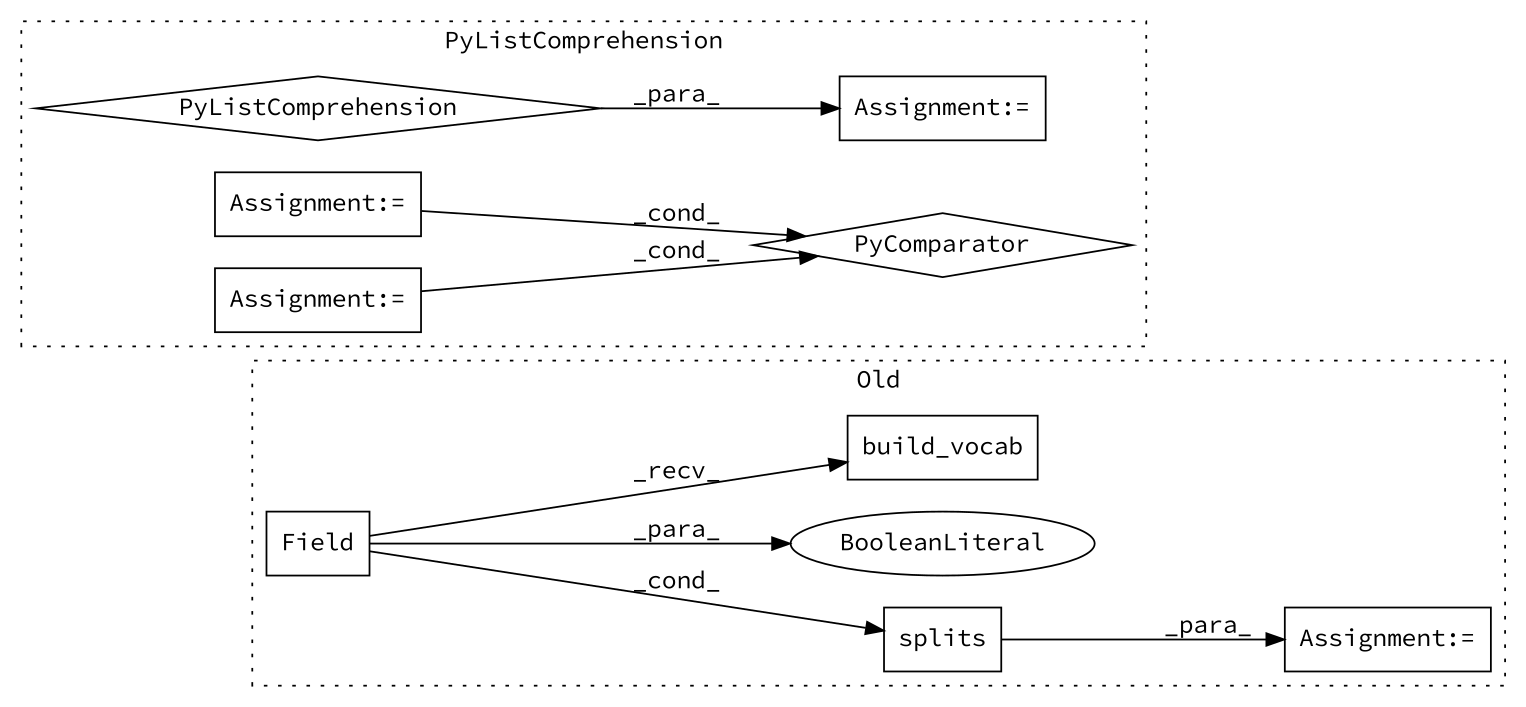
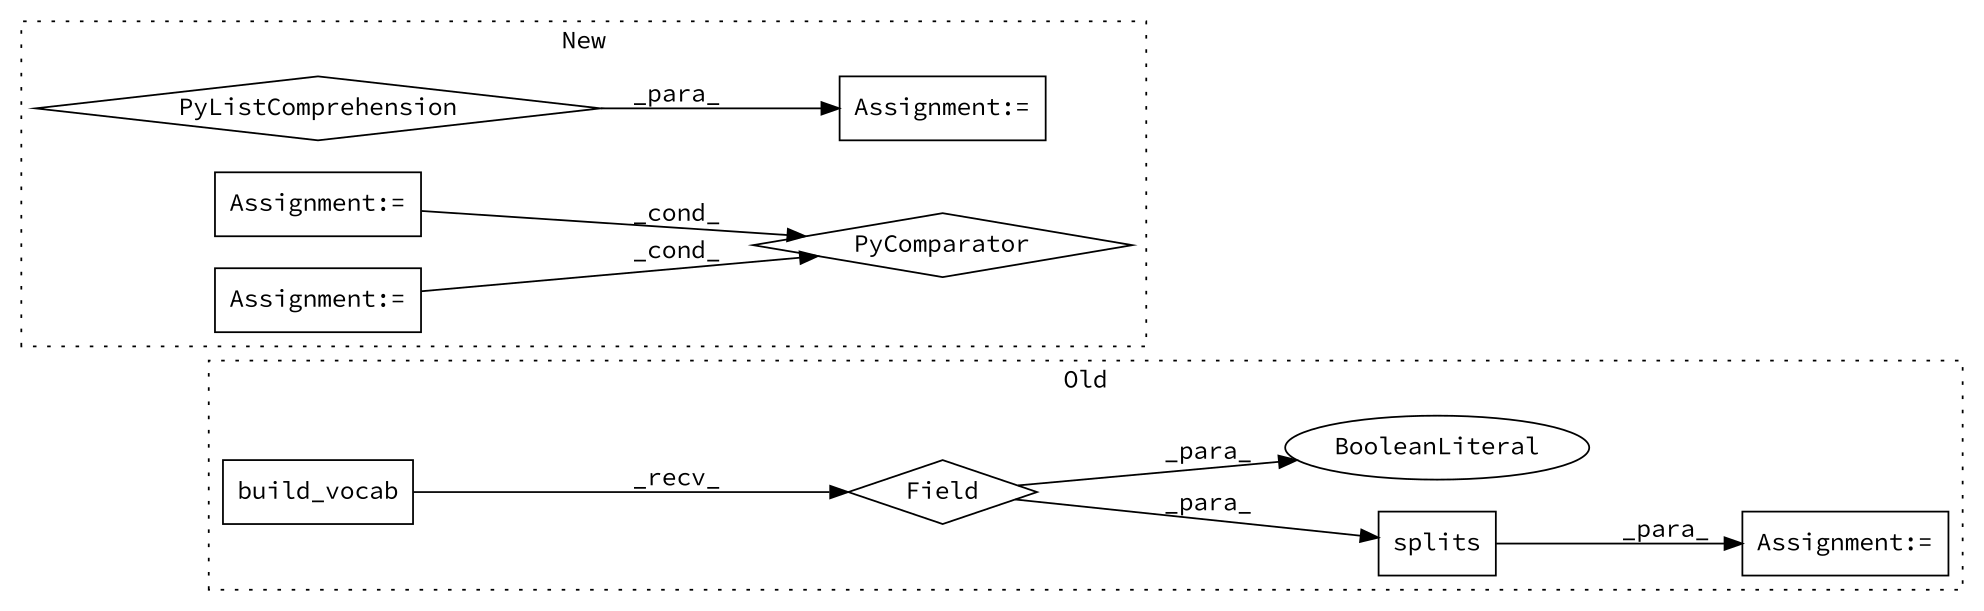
(584, 42) -> (584, 42)
(599, 500) -> (621, 492)
(318, 544) -> (943, 492)
(677, 582) -> (1208, 504)
